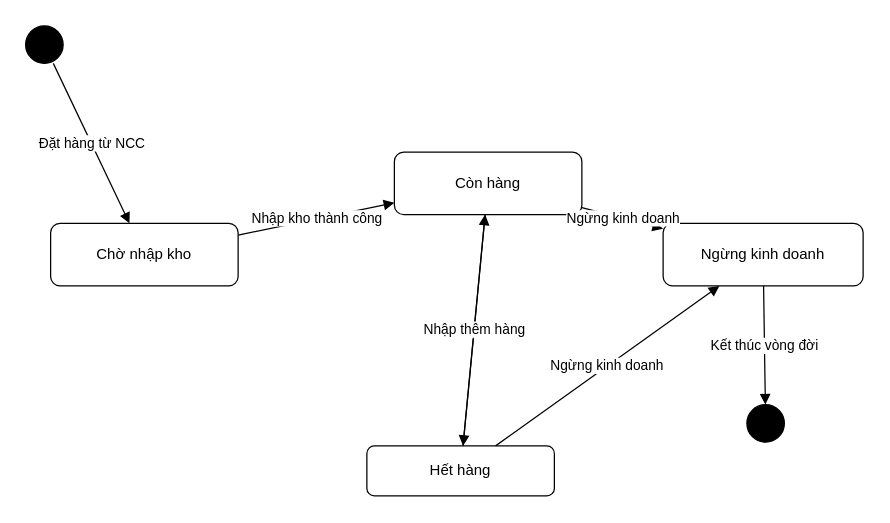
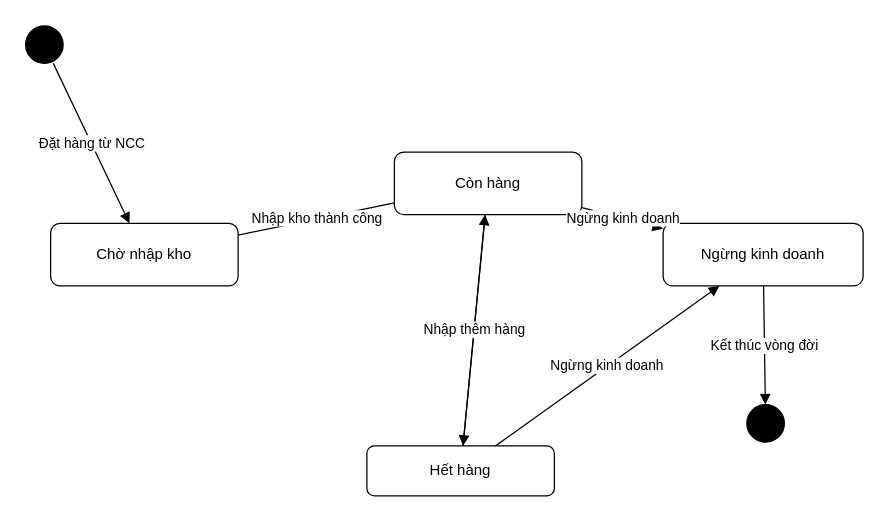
(383, 205) -> (387, 204)
